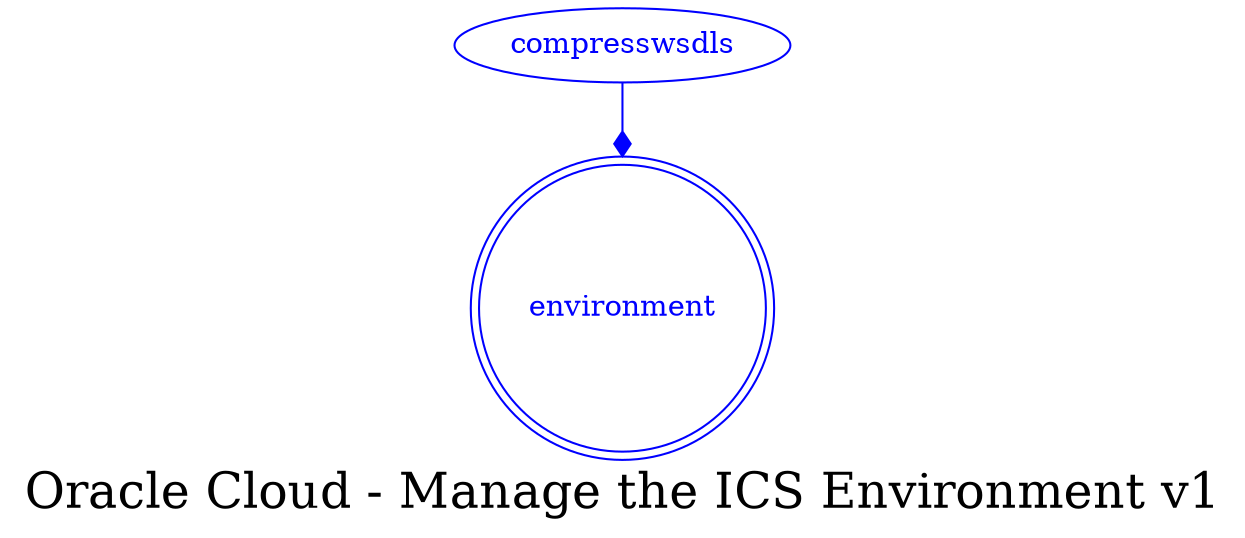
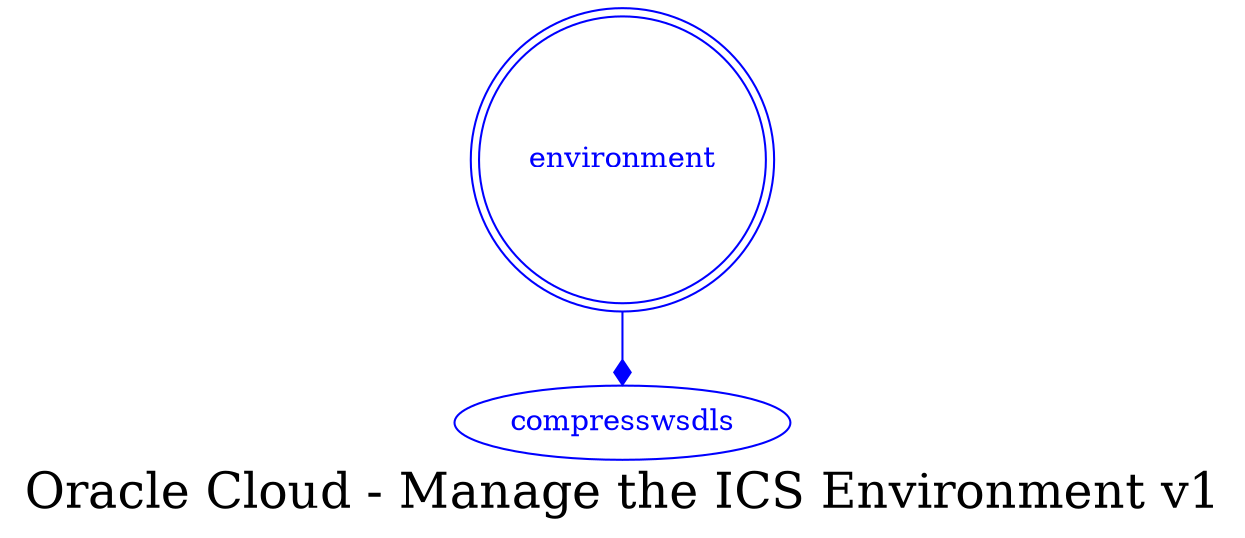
(622, 107) -> (622, 336)
